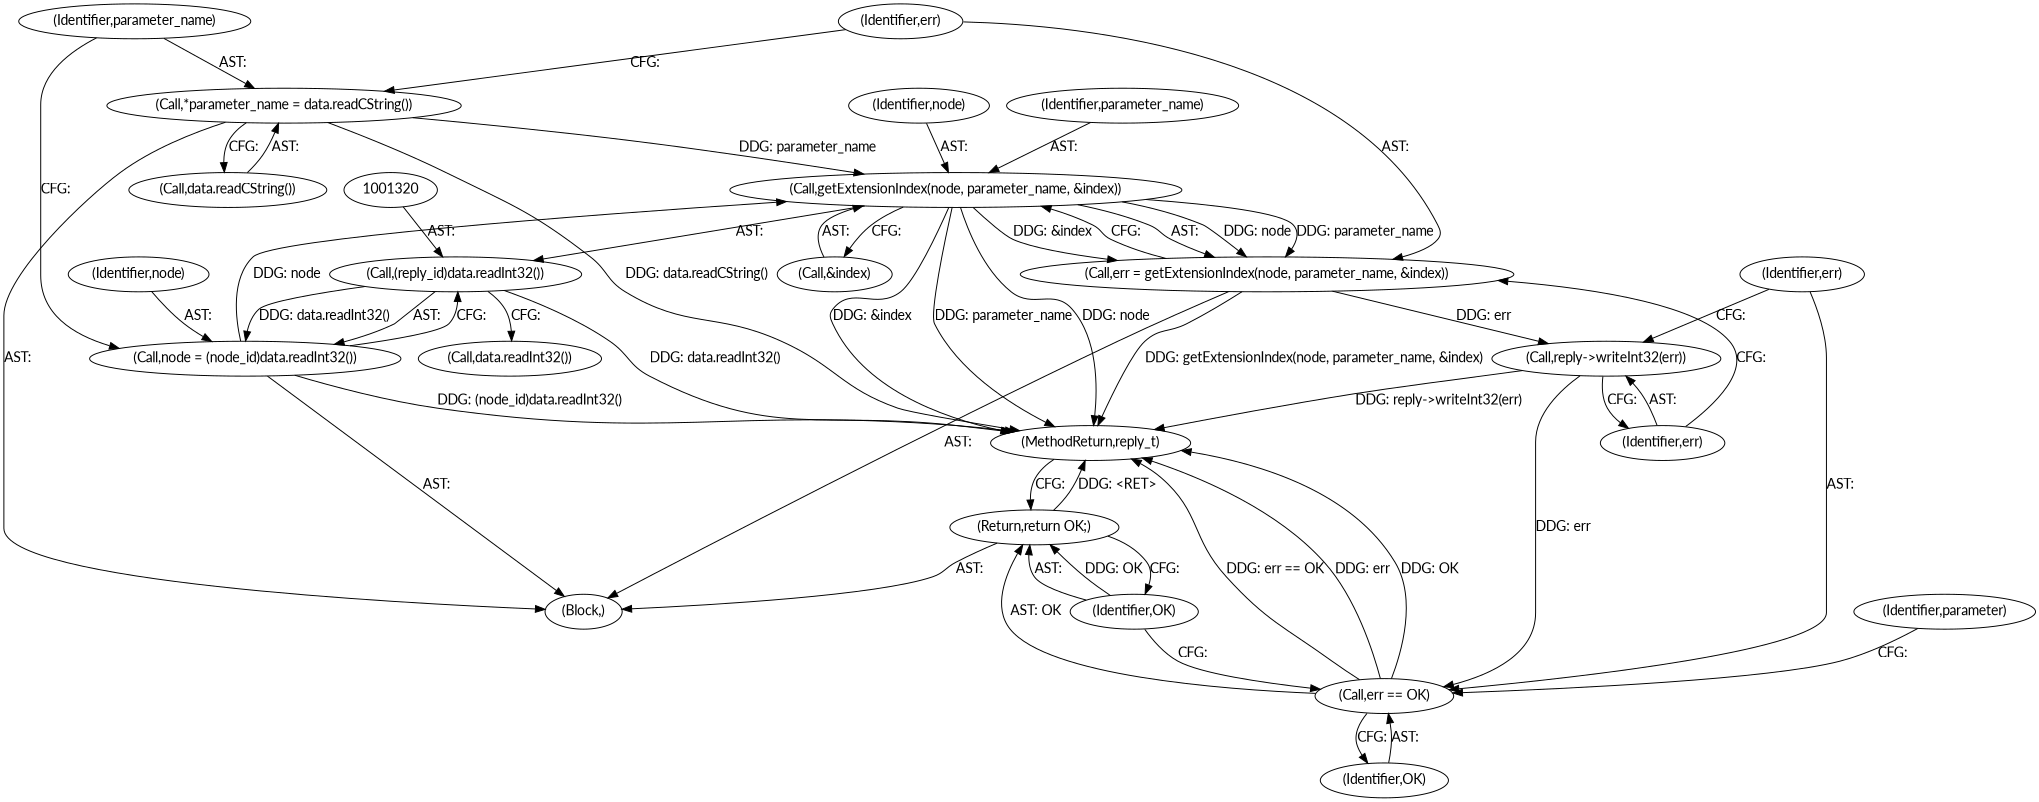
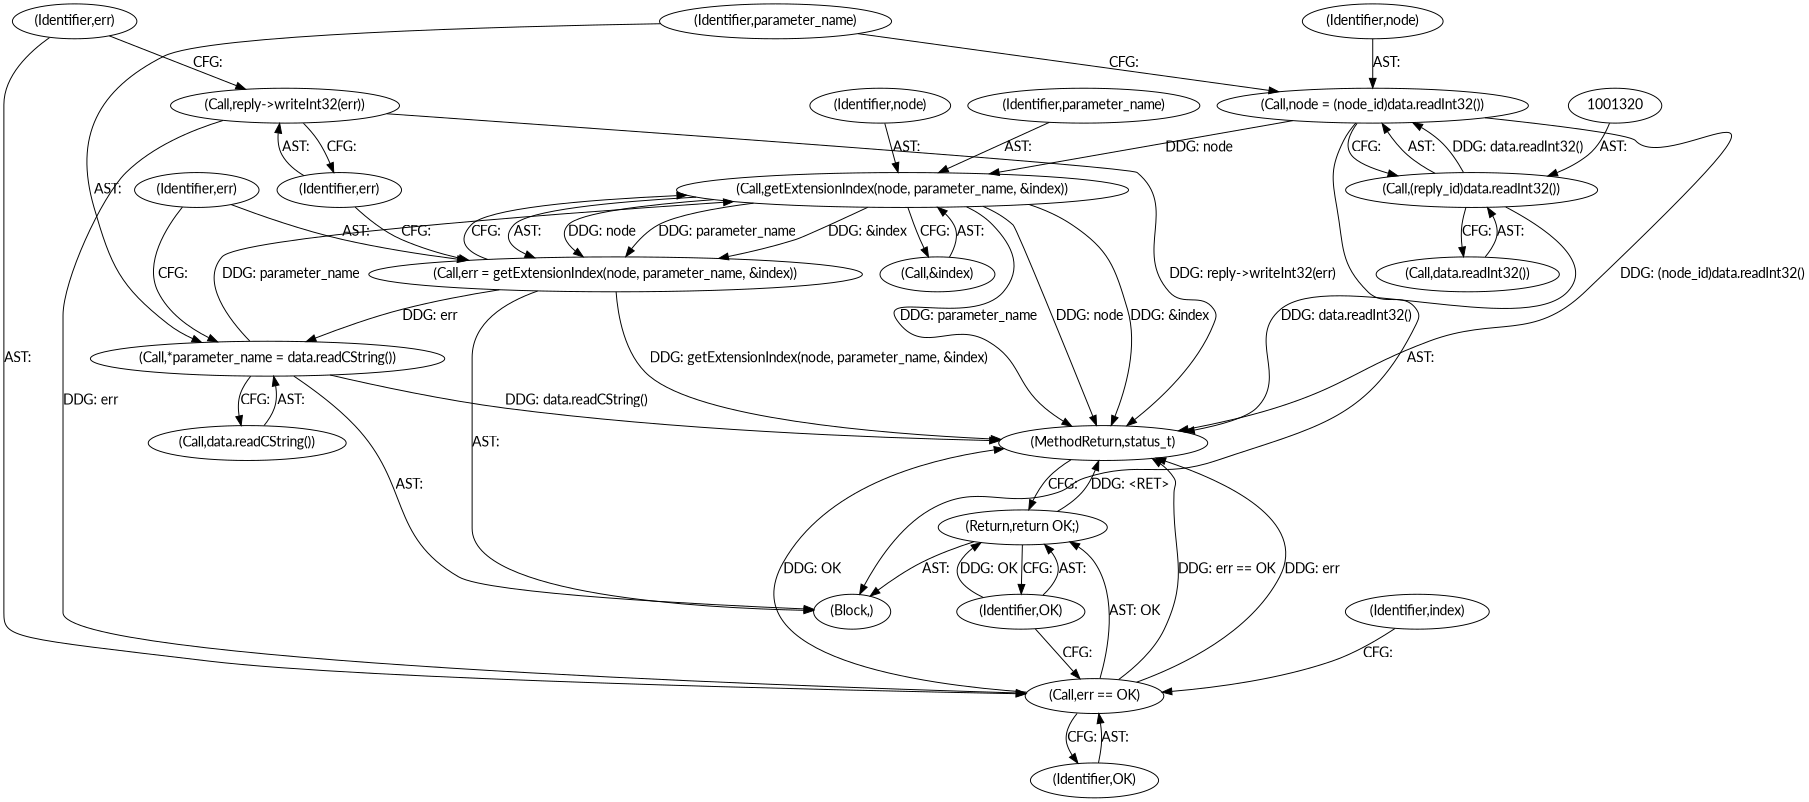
(704, 232) -> (1496, 238)
(1436, 316) -> (406, 308)
(1091, 443) -> (1103, 443)
(1945, 612) -> (1417, 612)
